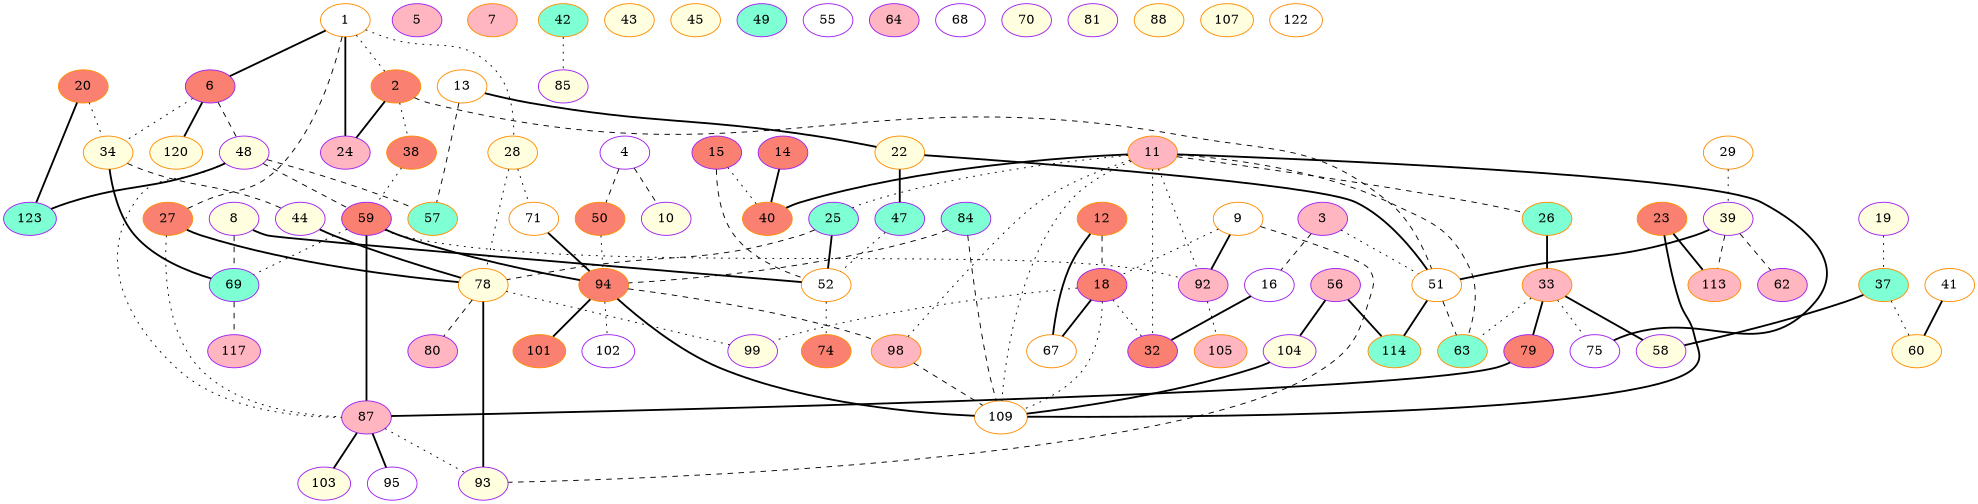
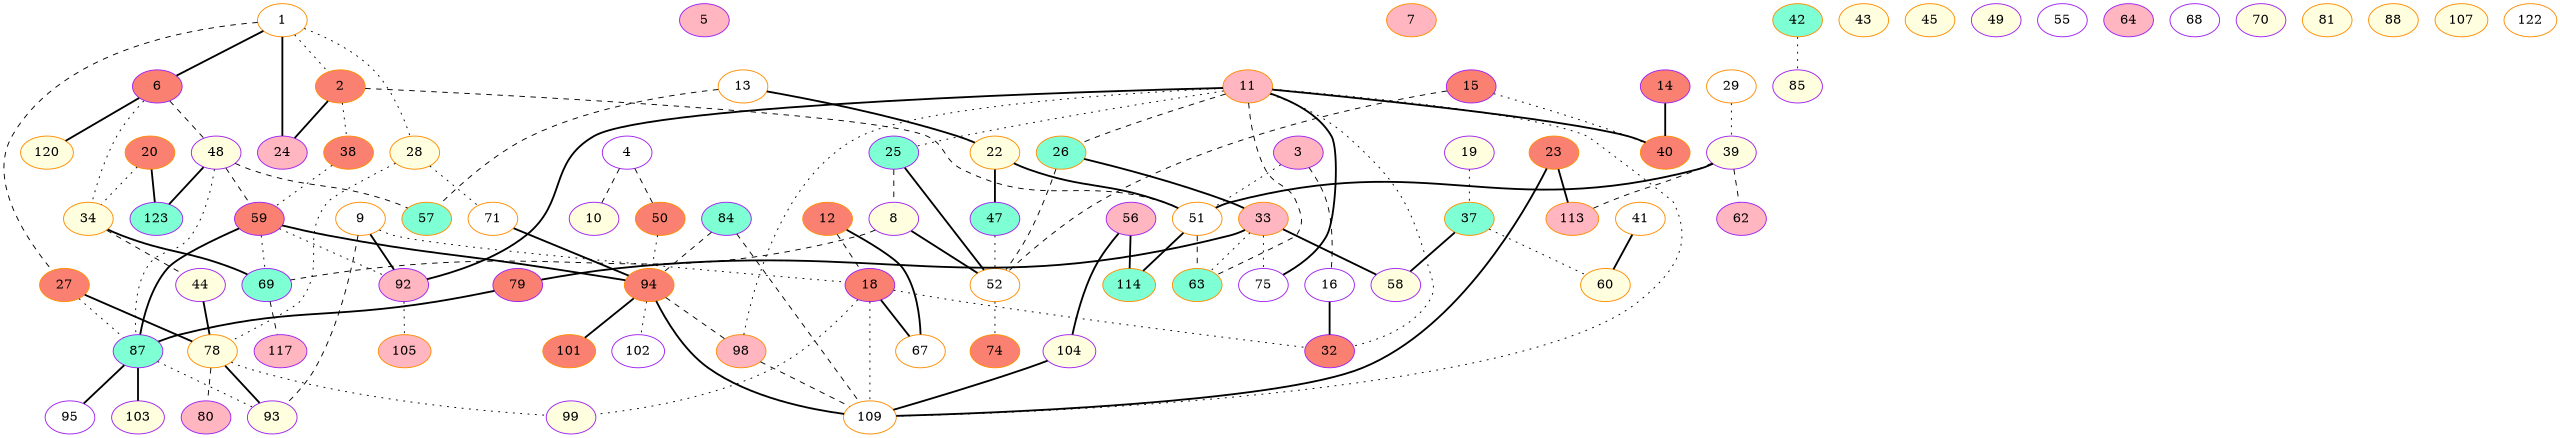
(762, 20) -> (1996, 20)
(1093, 20) -> (2327, 20)
(1178, 219) -> (791, 107)
none -> (1035, 221)
(732, 252) -> (894, 186)
(366, 417) -> (138, 351)
